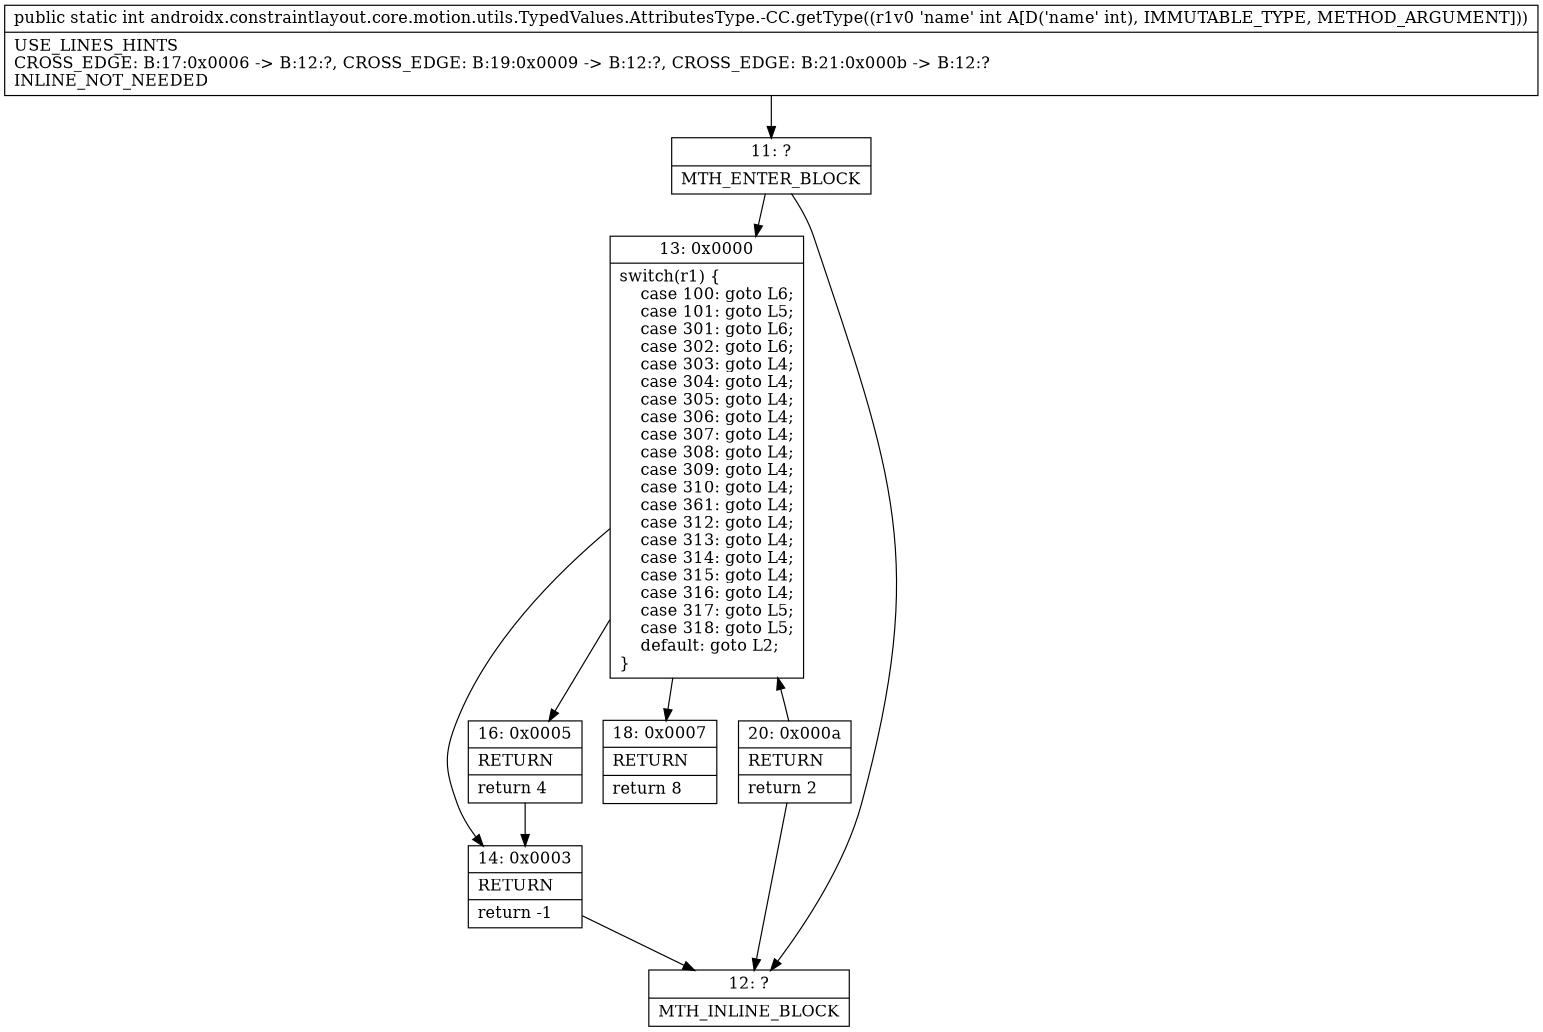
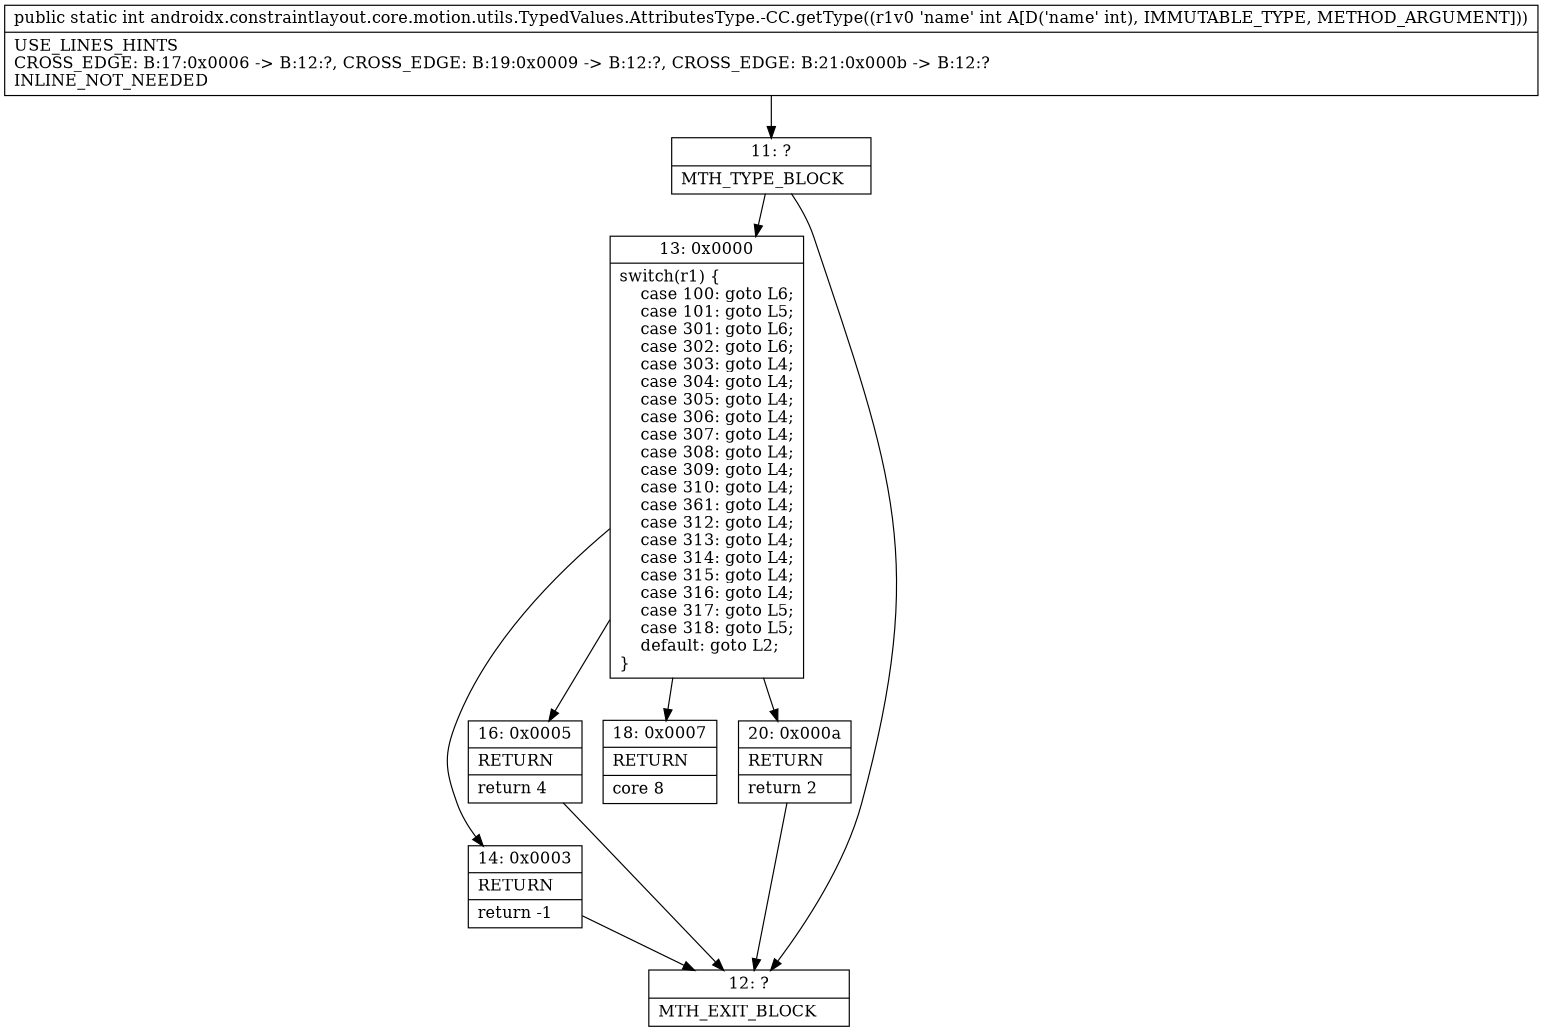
(771, 179) -> (763, 179)
(785, 705) -> (769, 694)
(648, 789) -> (639, 789)
(525, 819) -> (639, 882)
(749, 1012) -> (738, 1012)
